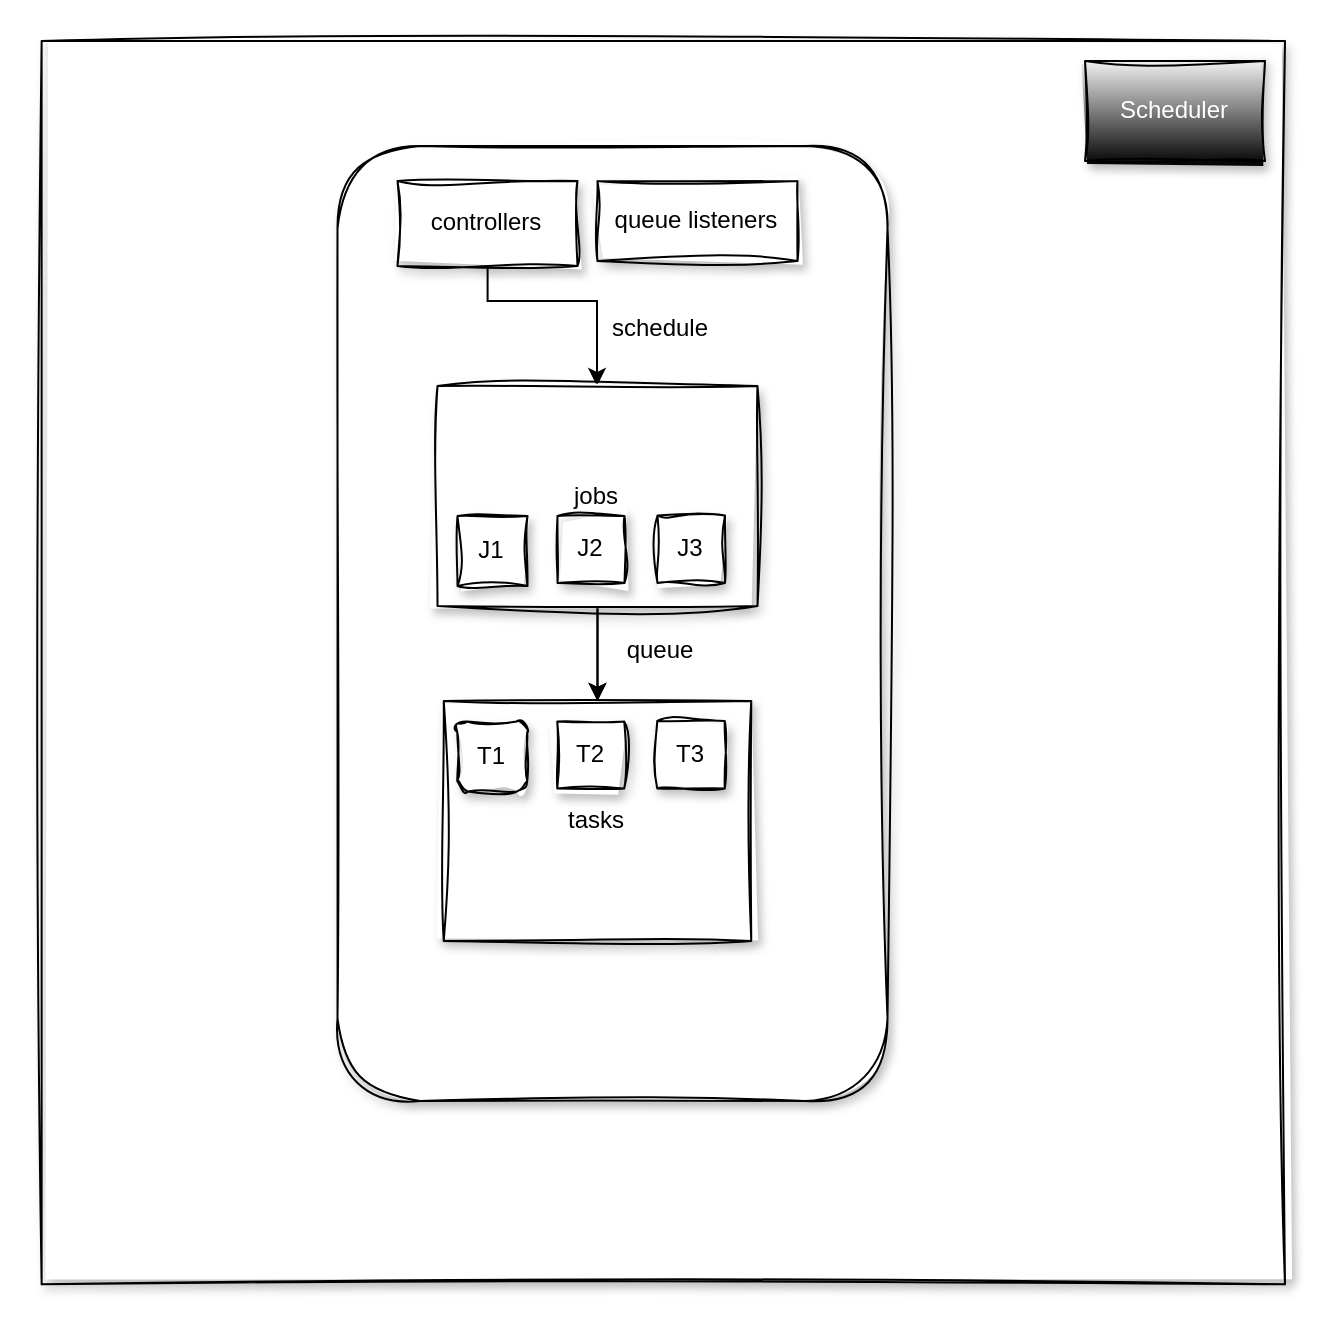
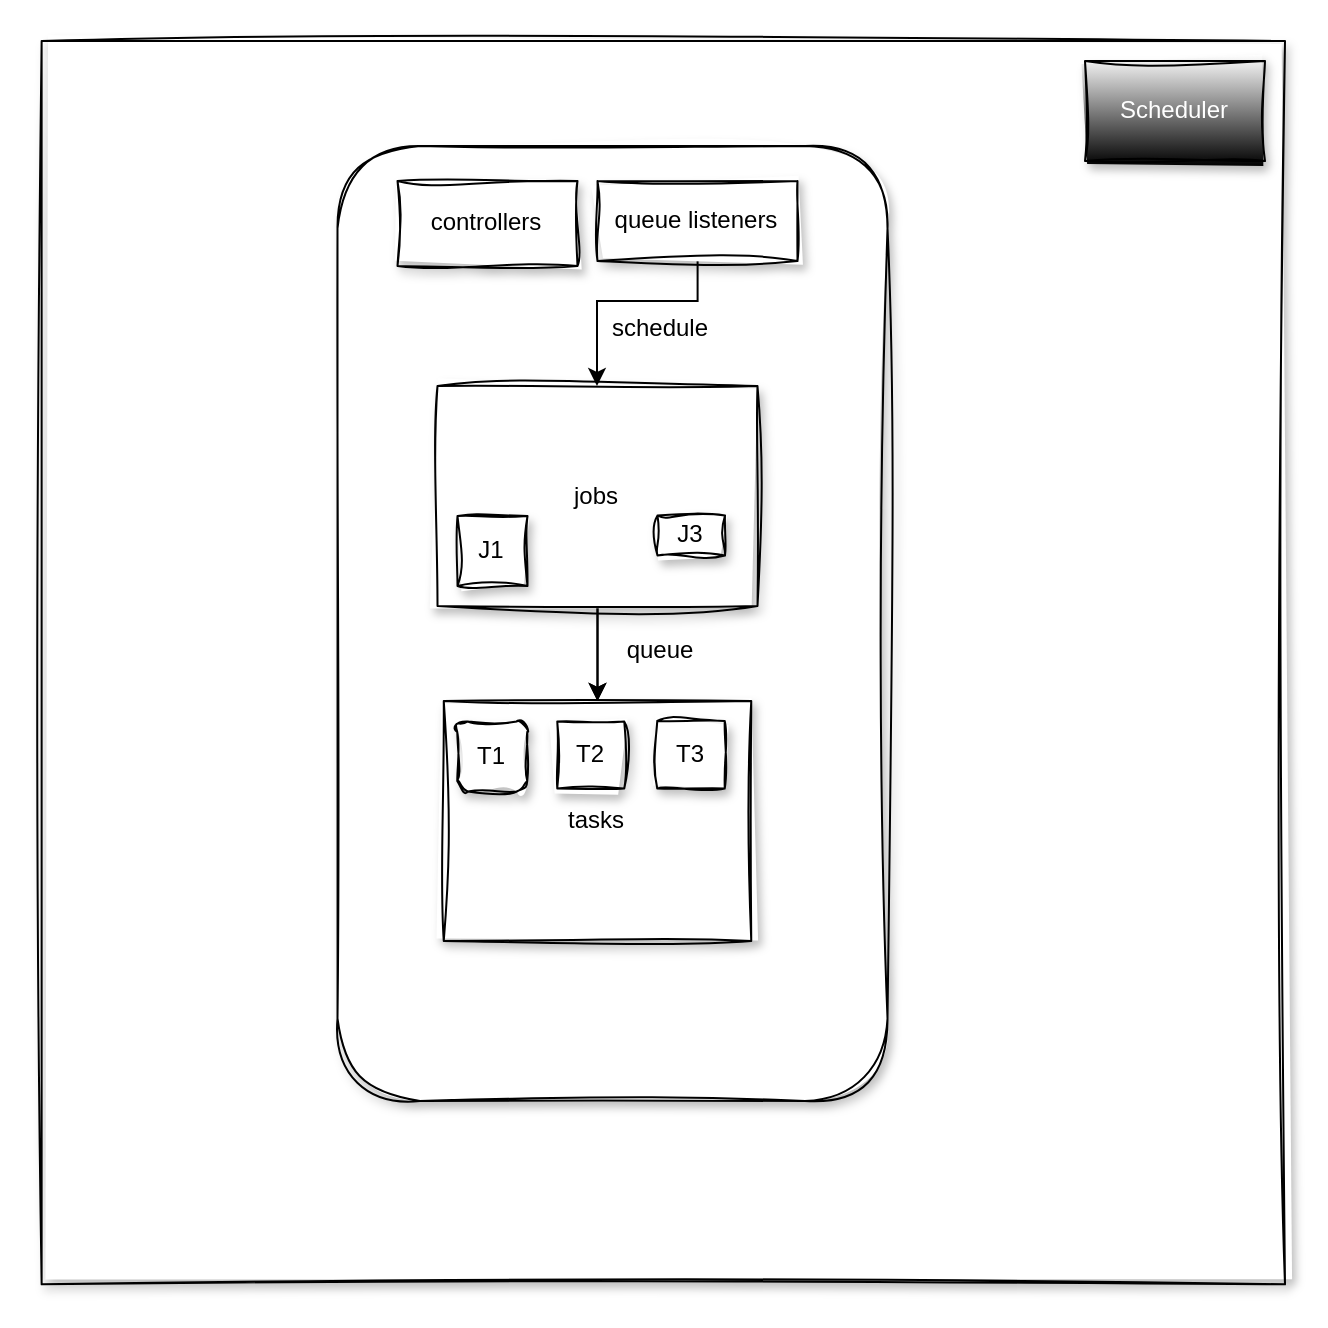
(525, 301) -> none
none -> (666, 301)
(691, 549) -> (691, 536)
(591, 550) -> none
